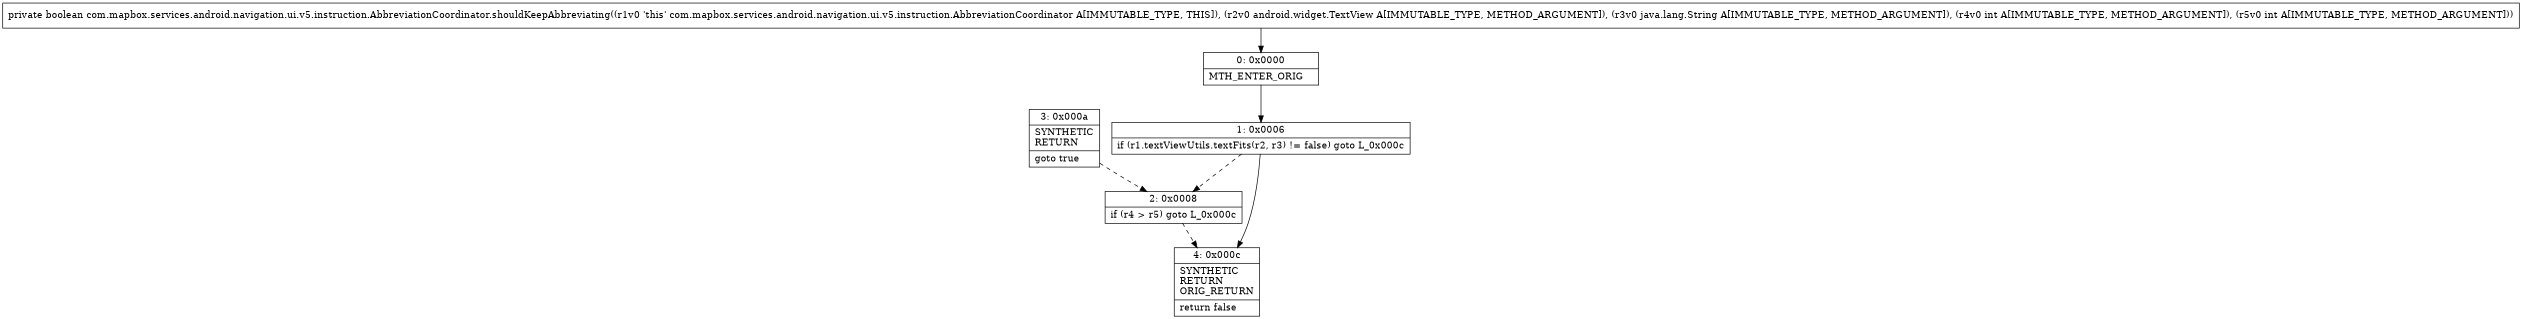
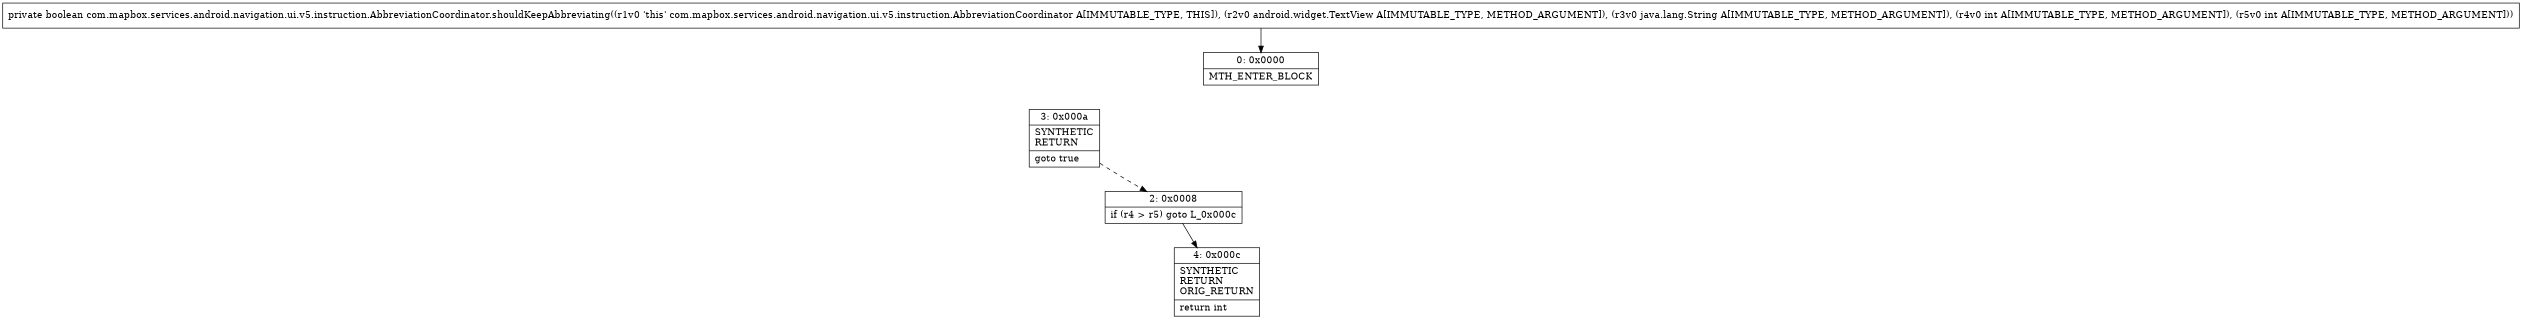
(1256, 77) -> (1261, 77)
(1261, 138) -> none
(1188, 233) -> (1188, 233)
(1208, 308) -> (1203, 308)
